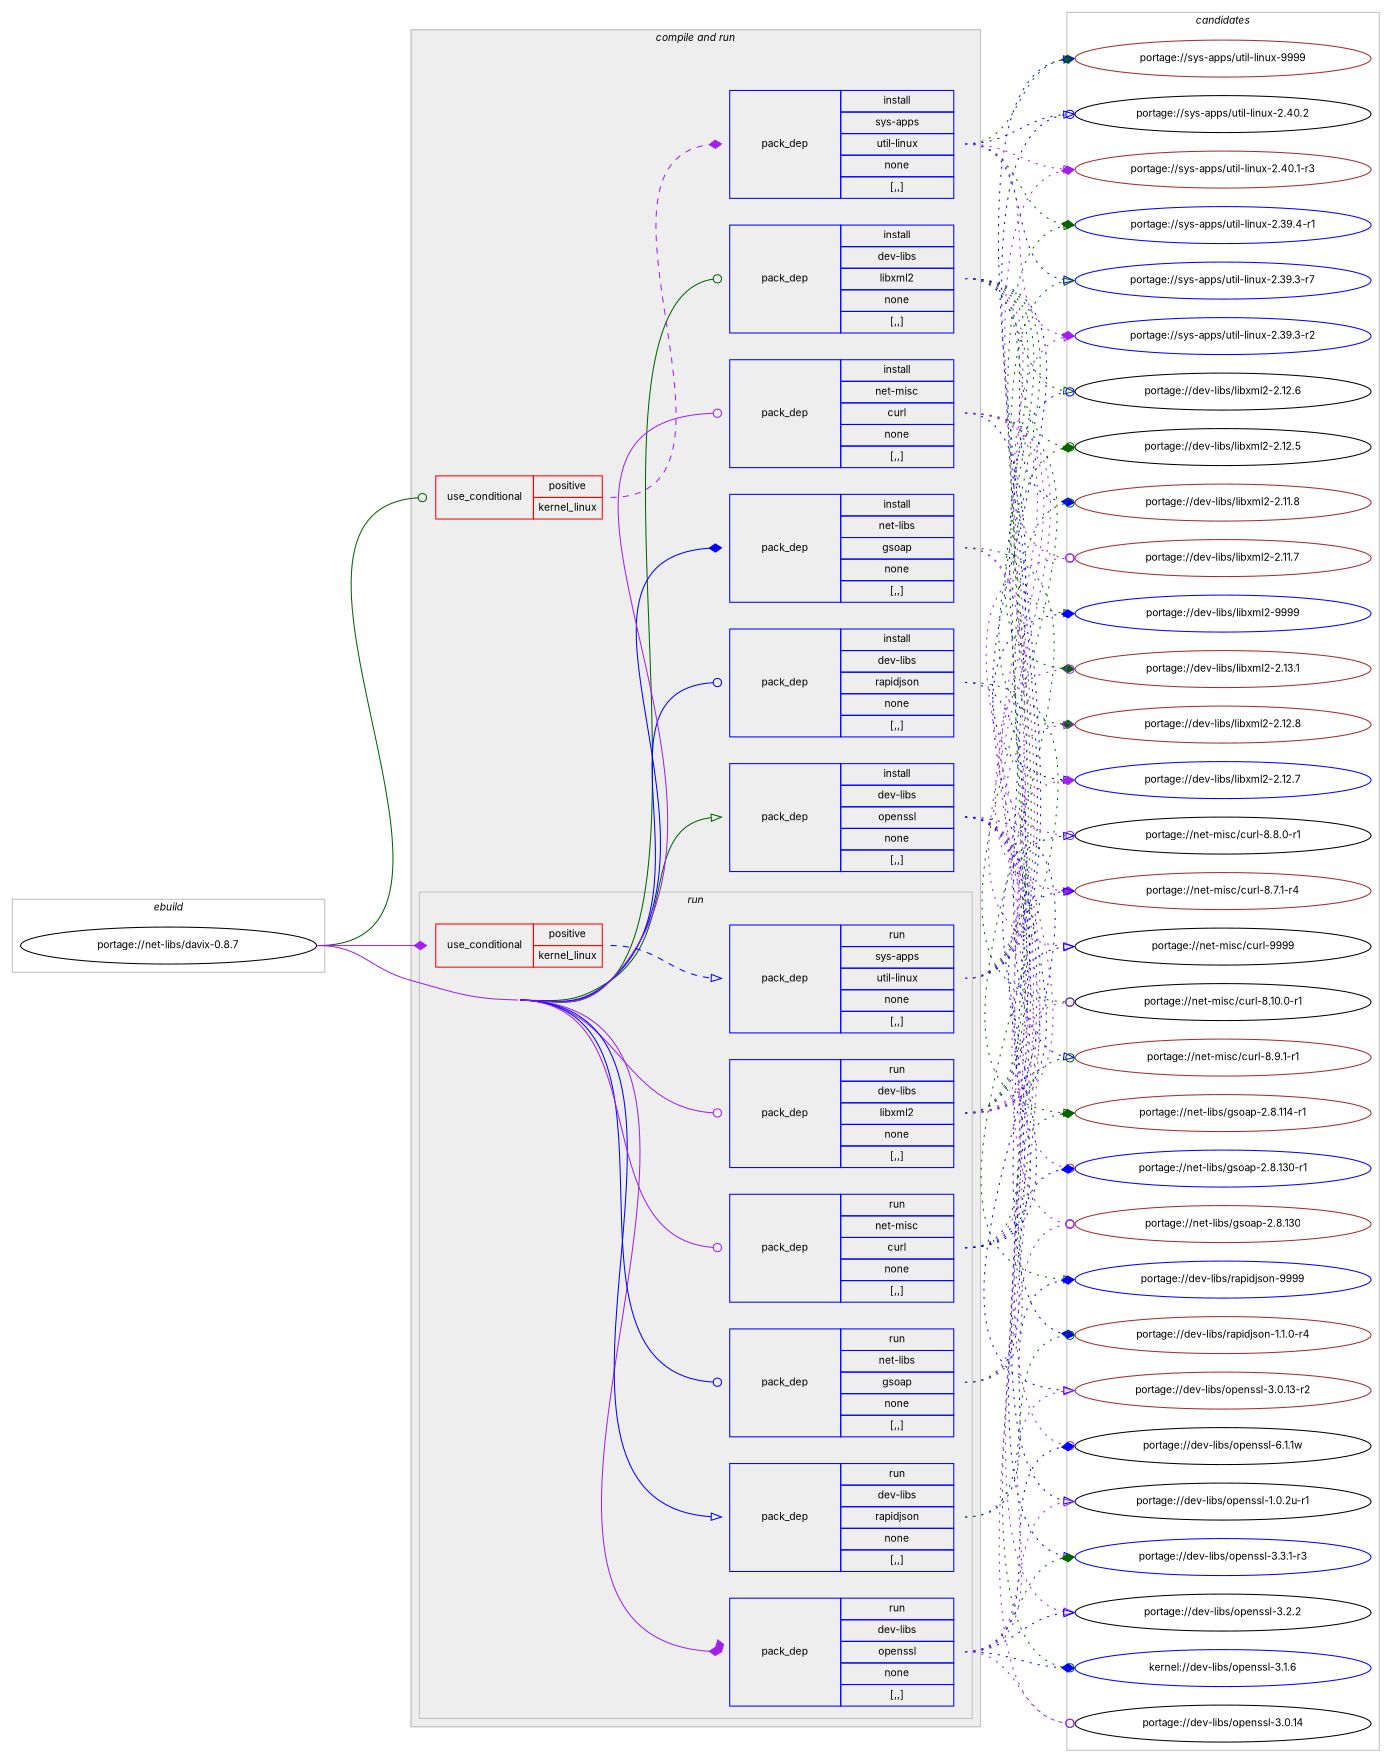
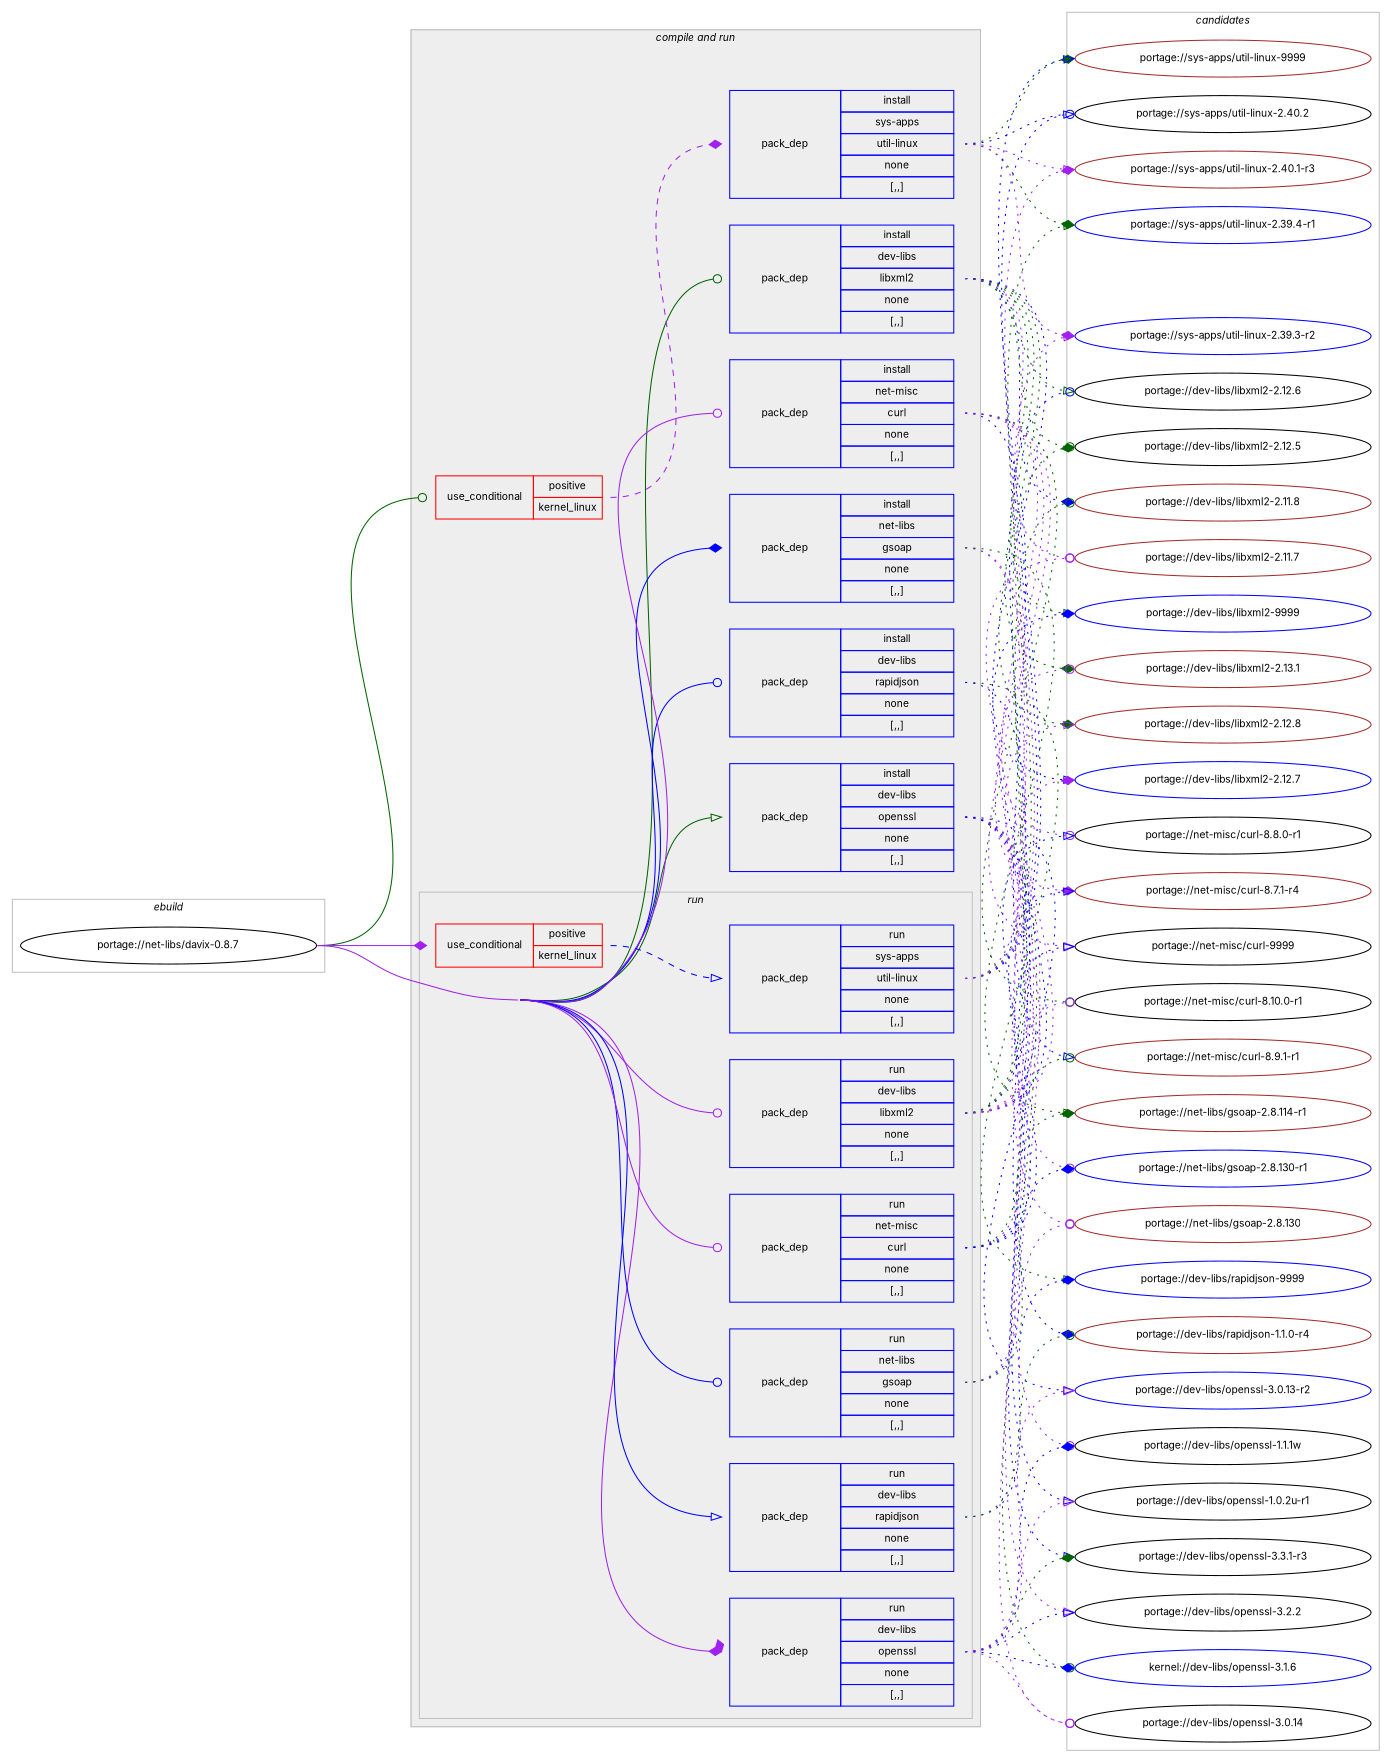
(1223, 281) -> none
(1223, 1391) -> (1223, 1391)
(1223, 1446) -> (1223, 1446)
(1223, 1557) -> (1223, 1557)
